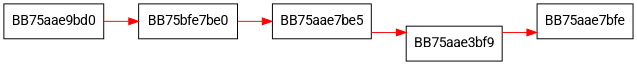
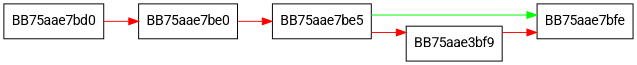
none -> (449, 15)
(54, 21) -> (54, 21)
(188, 21) -> (188, 21)
